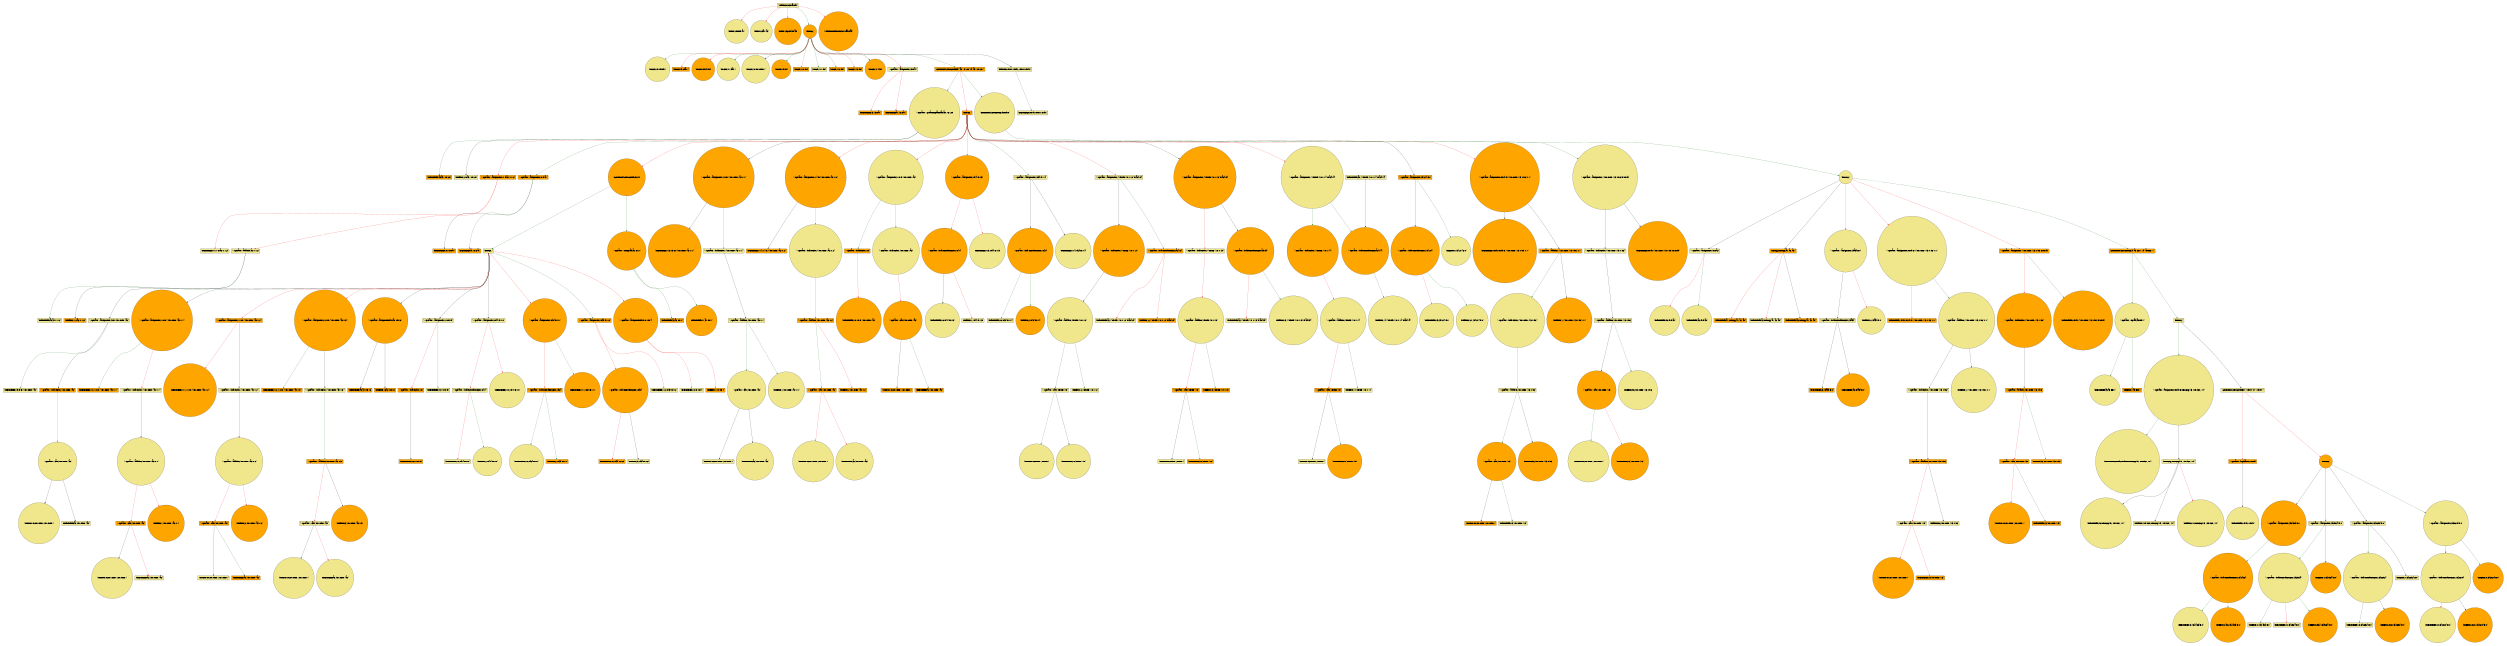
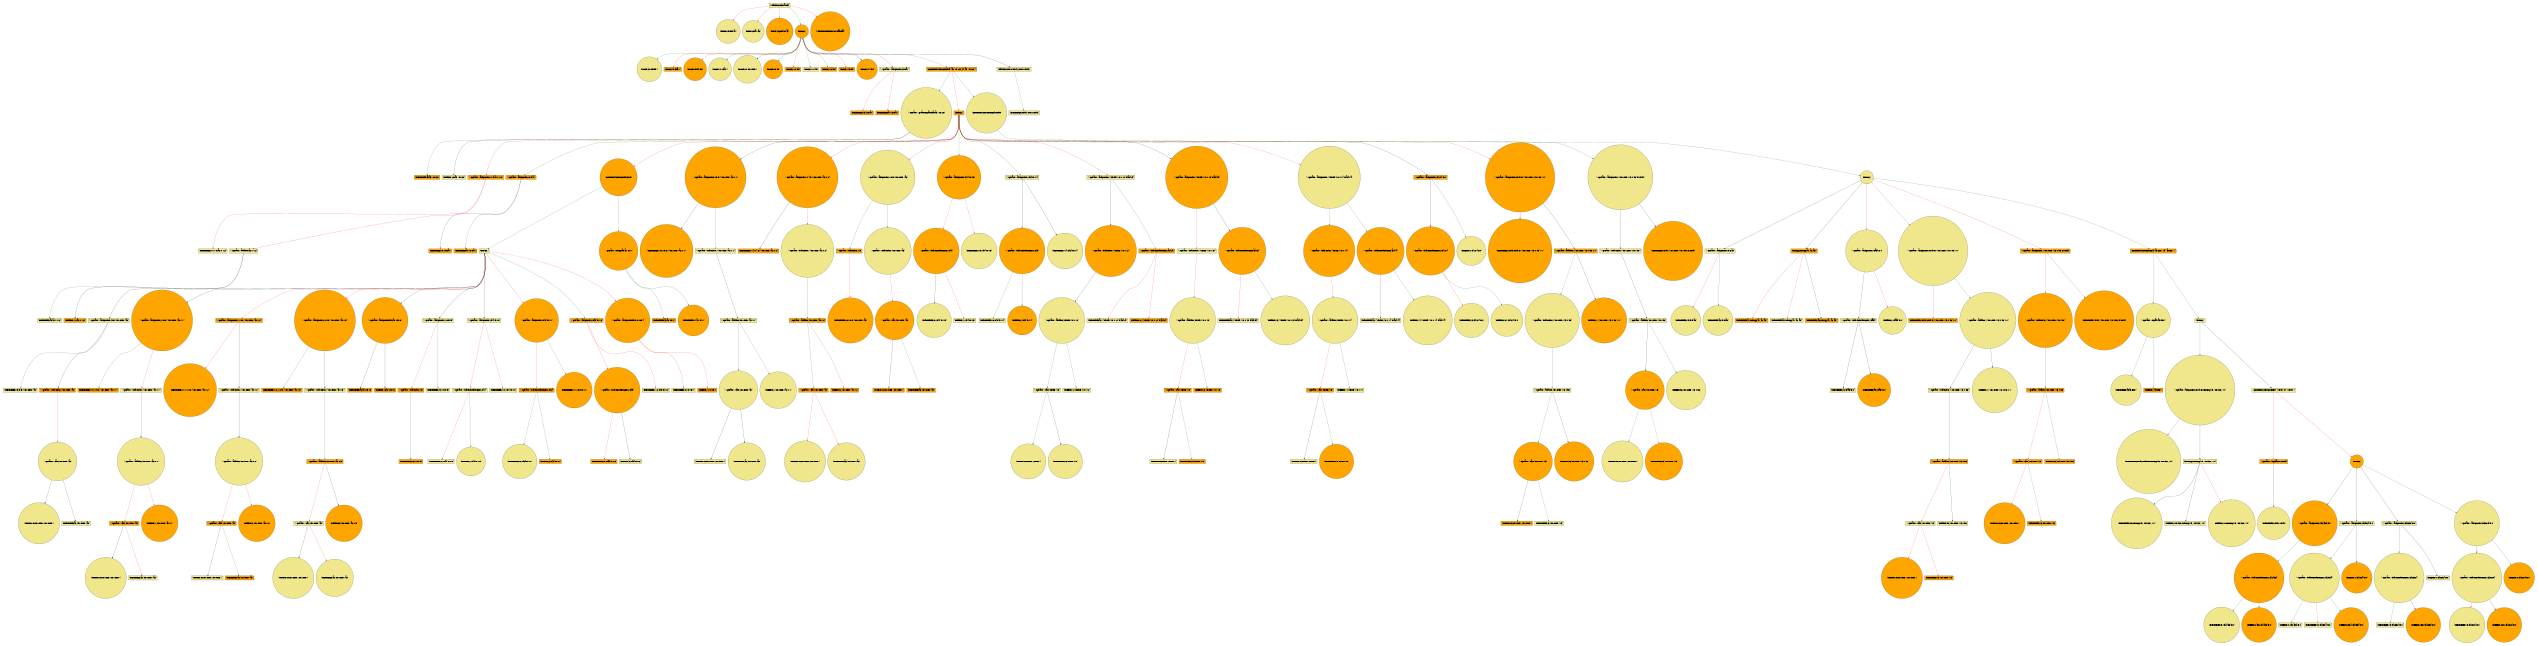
(1366, 203) -> (1381, 296)
(507, 390) -> (503, 390)
(1822, 390) -> (1843, 390)
